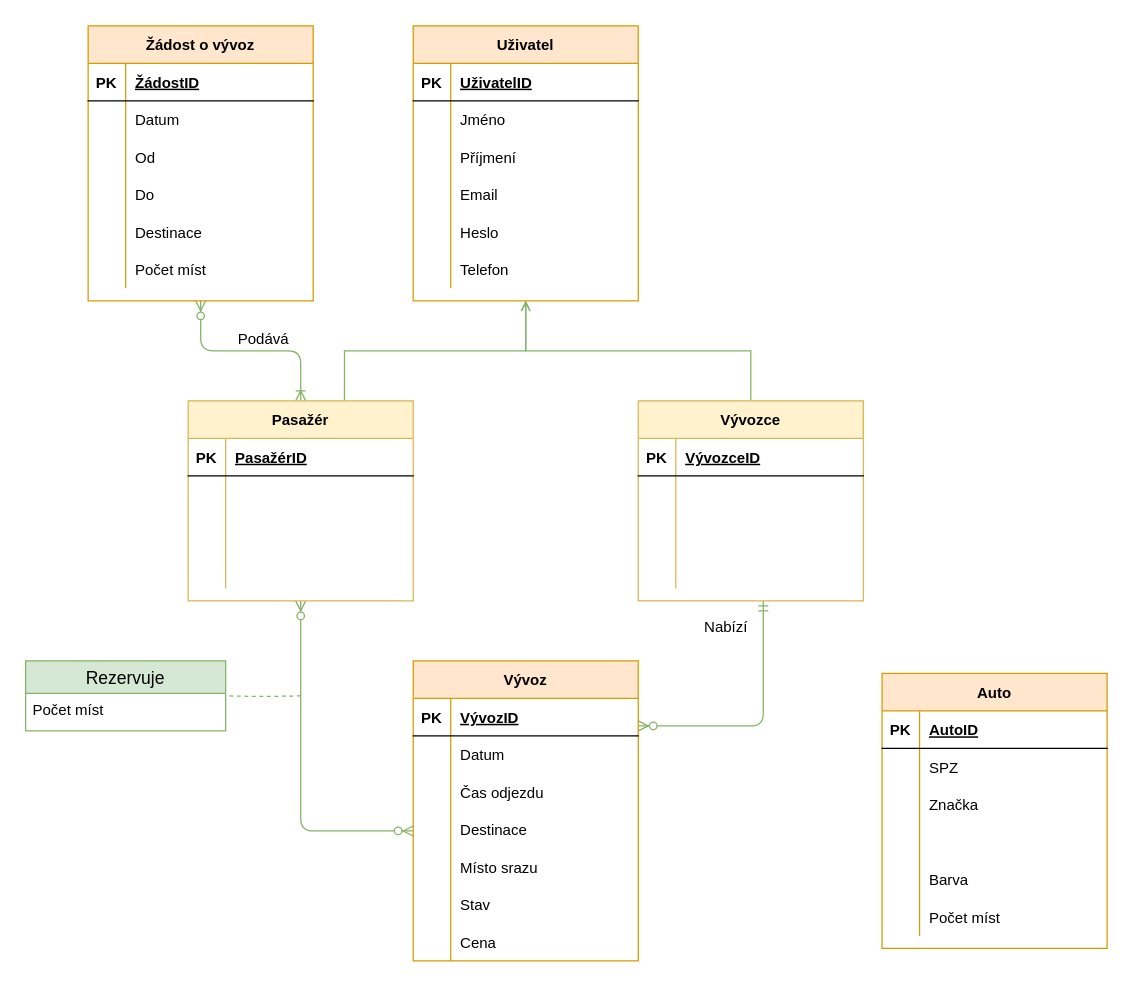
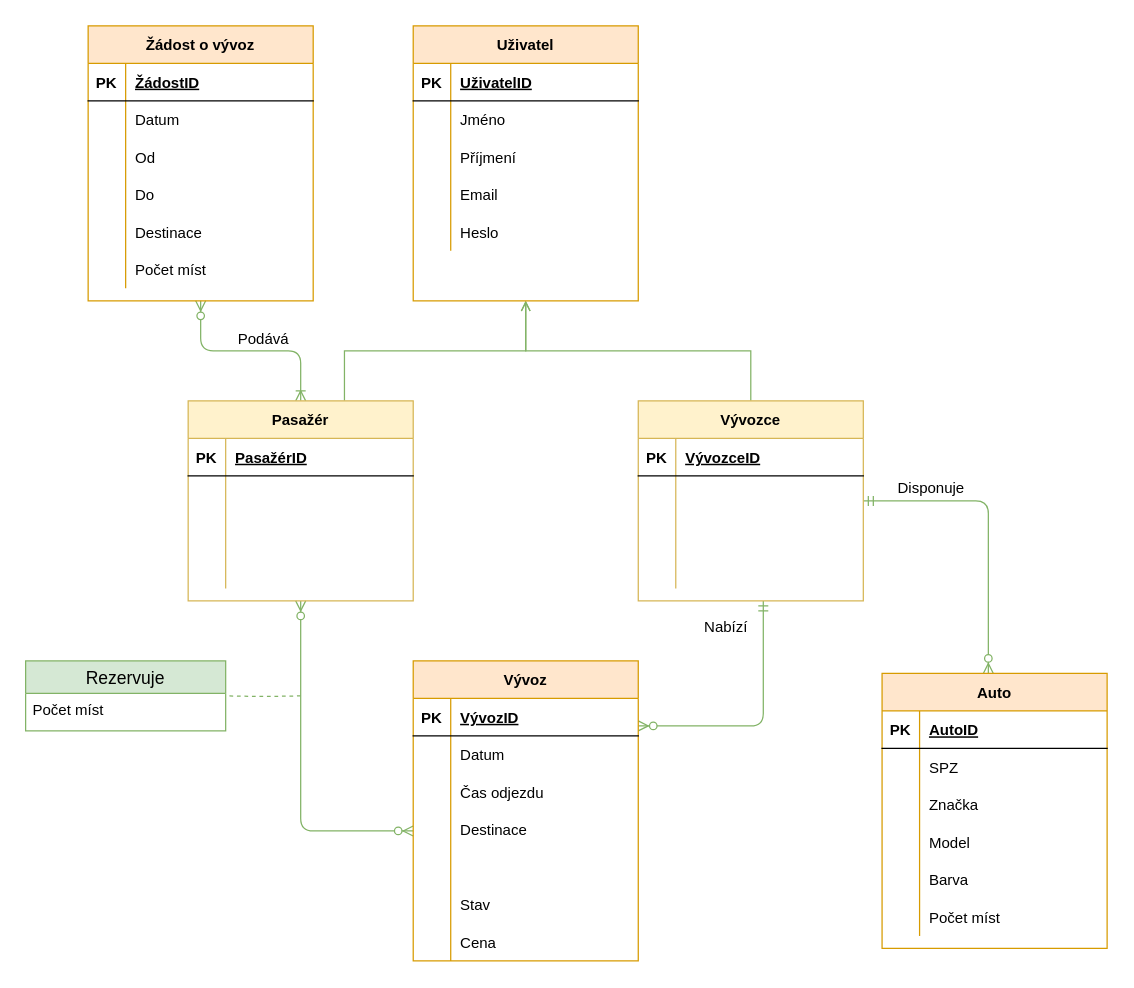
(544, 269) -> none
none -> (988, 531)
none -> (1013, 842)
(544, 867) -> none
